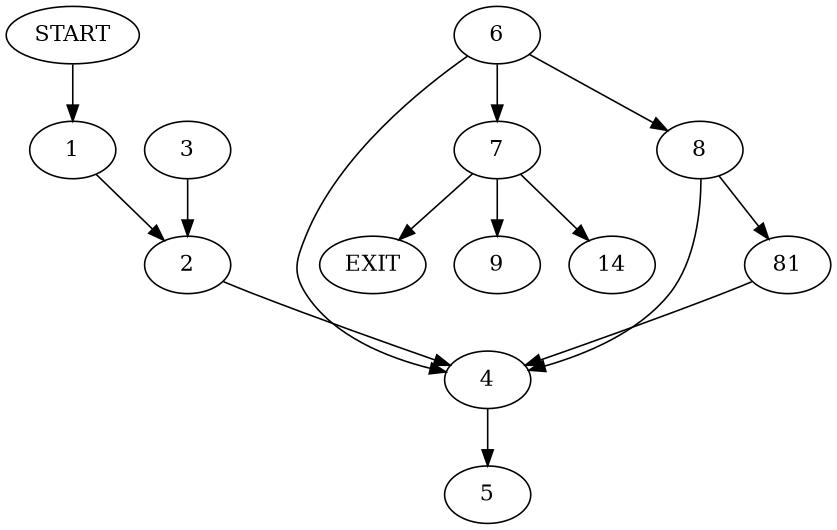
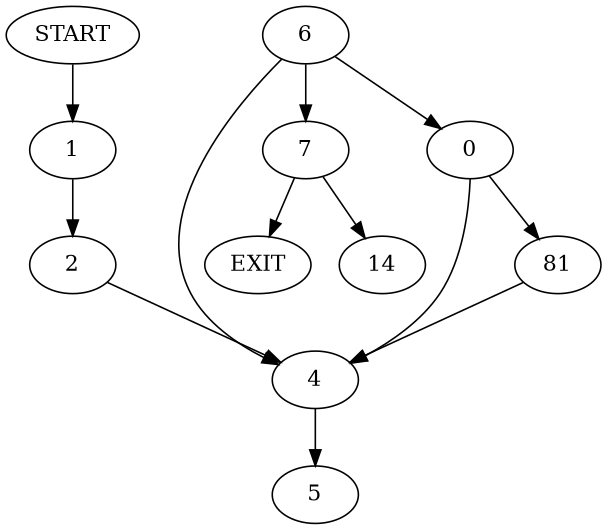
(188, 150) -> none
(700, 150) -> (470, 150)
(497, 265) -> none
